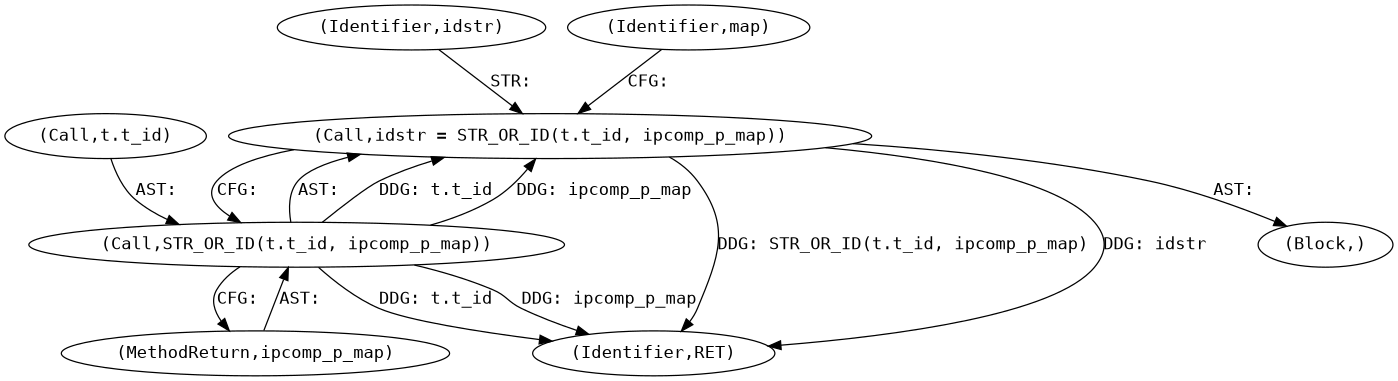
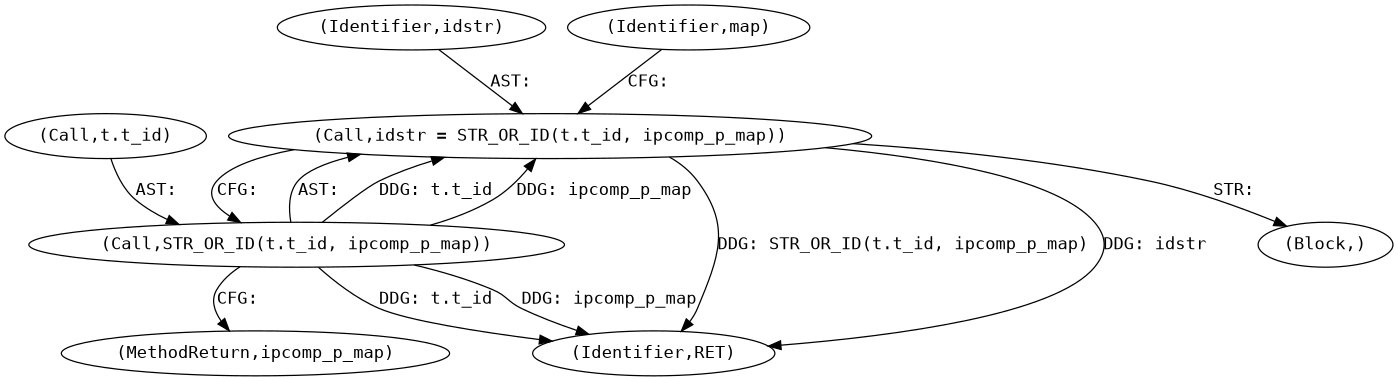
(516, 82) -> (516, 82)
(1239, 190) -> (1239, 190)
(274, 305) -> none
